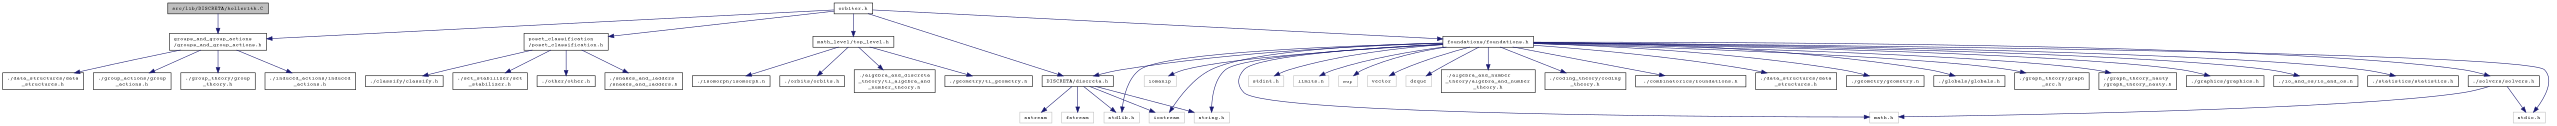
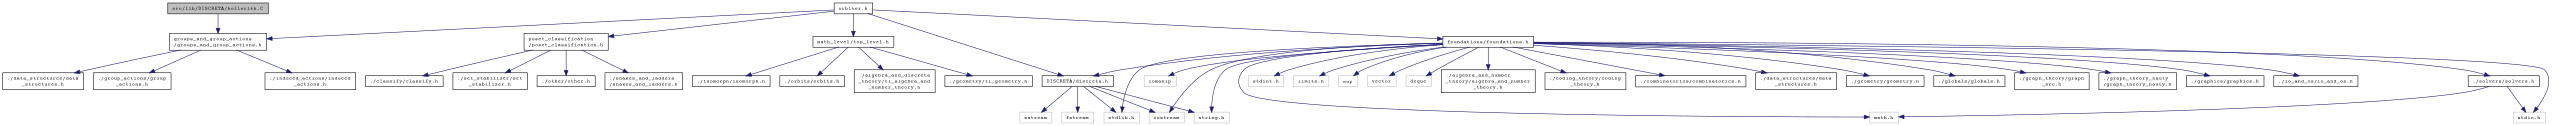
(218, 81) -> none
(1691, 81) -> (1691, 81)
(2413, 81) -> none
